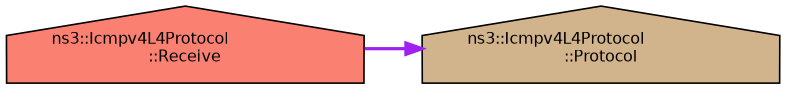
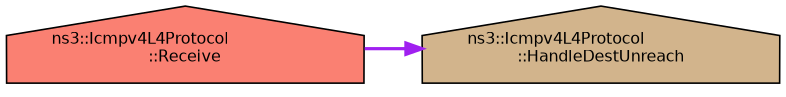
(601, 49) -> (601, 49)
